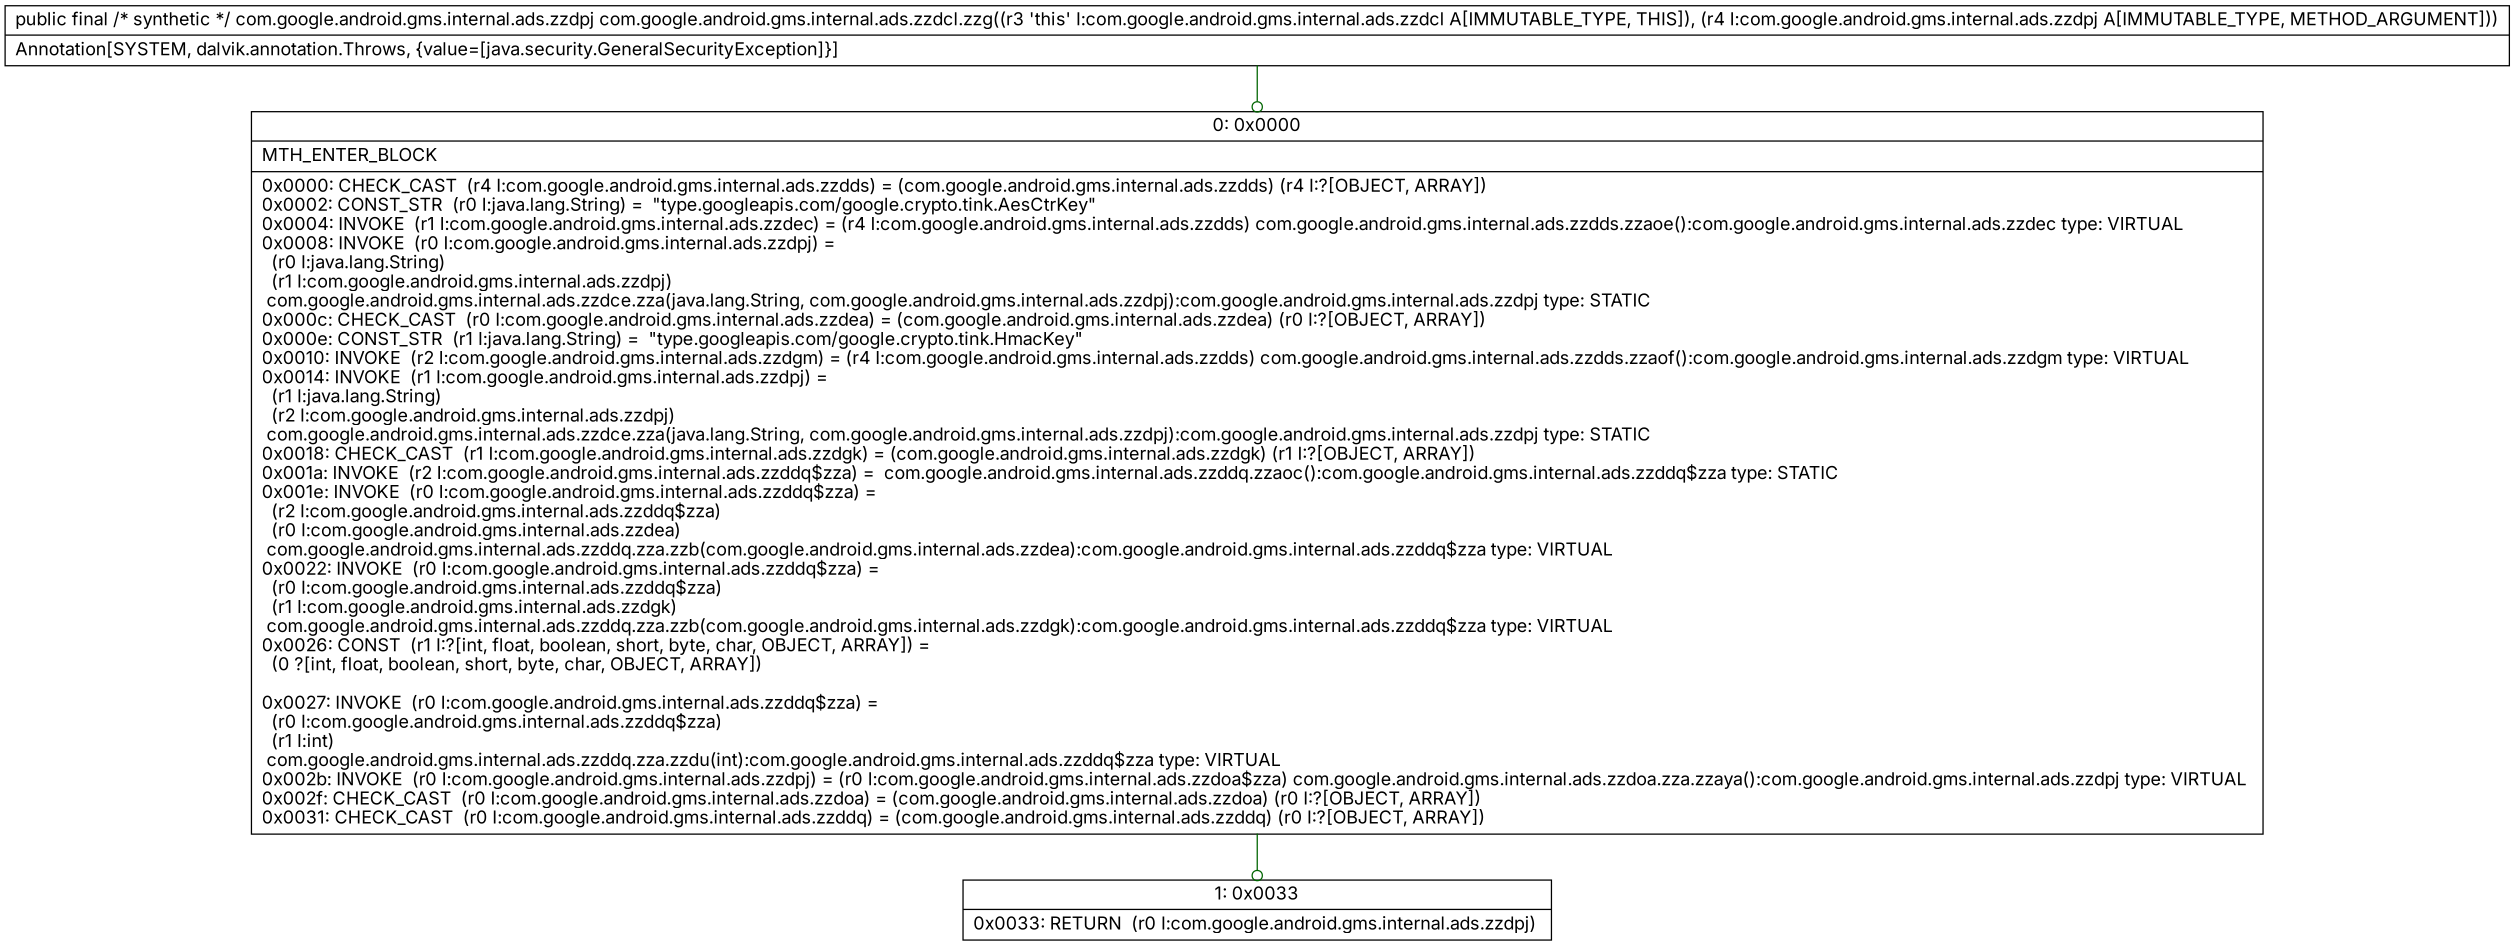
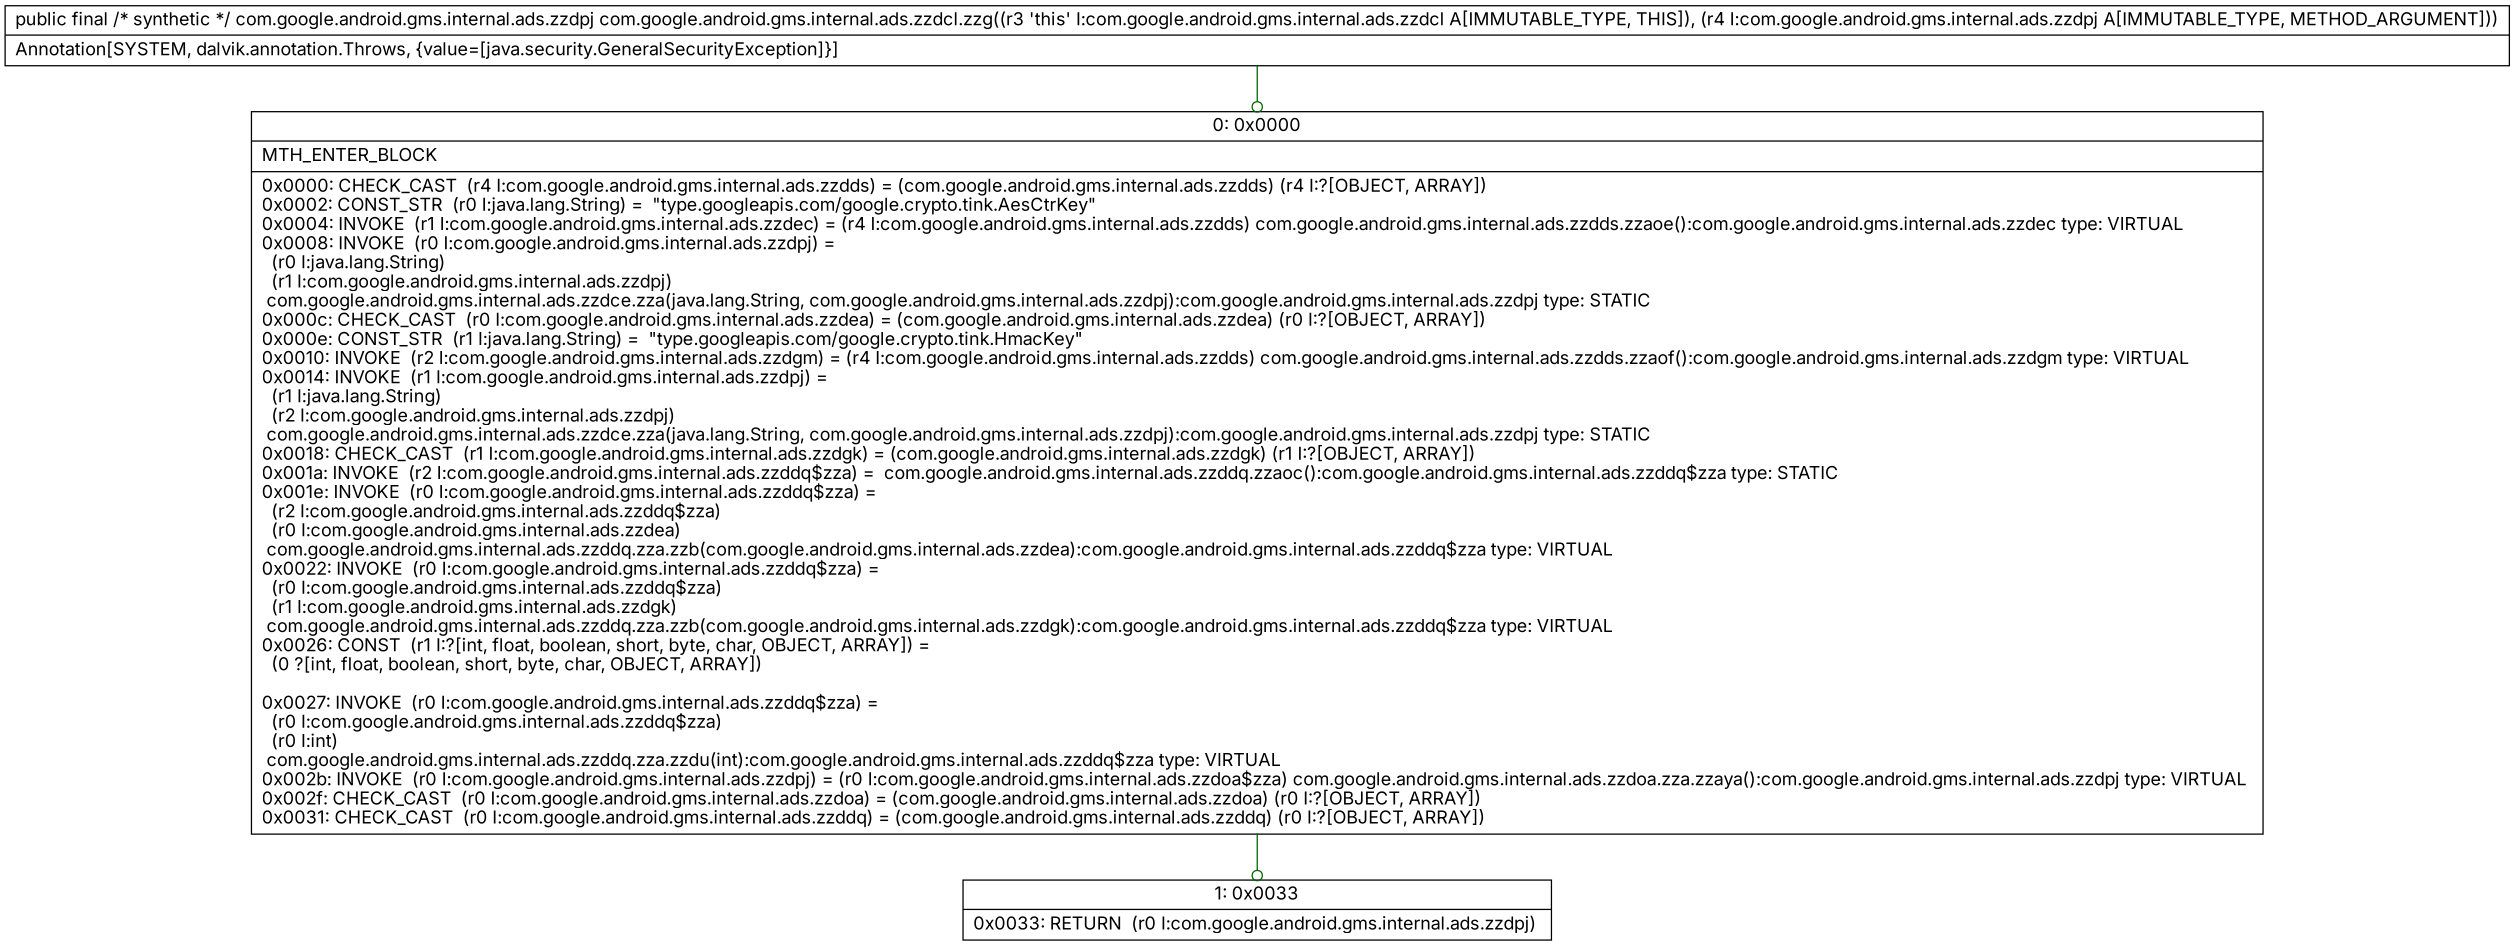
(299, 742) -> (301, 742)
